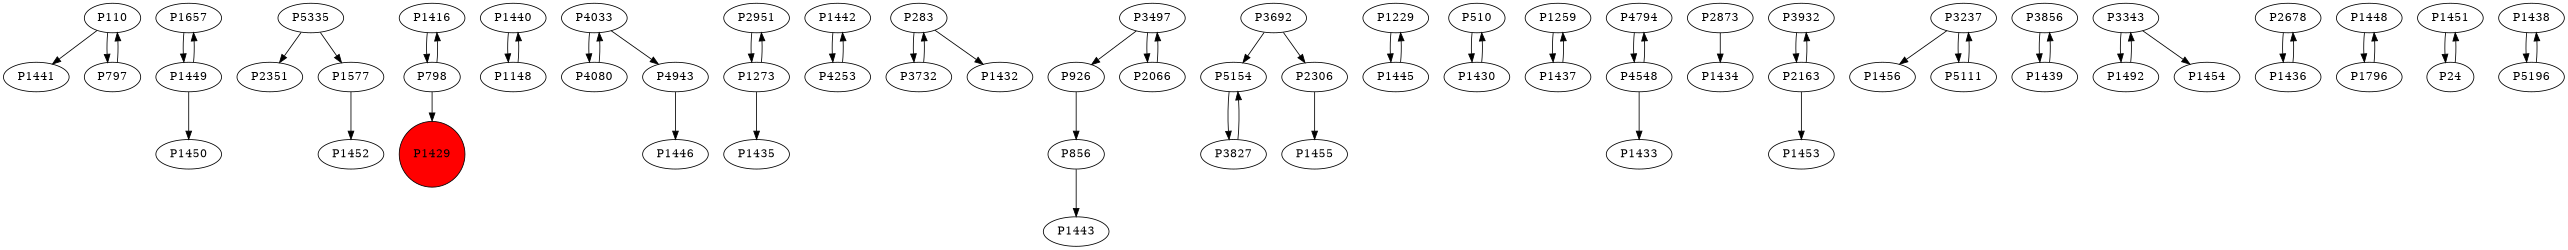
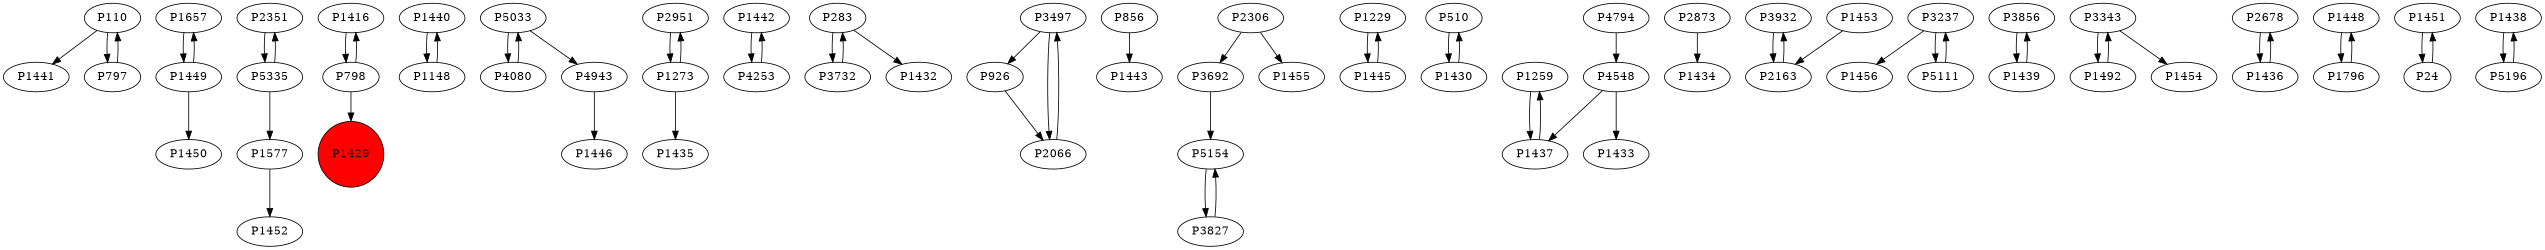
(594, 18) -> (513, 18)
none -> (264, 43)
(1292, 44) -> (1233, 44)
(1645, 52) -> (1579, 113)
(1076, 112) -> (1022, 112)
(1801, 112) -> (1823, 45)
